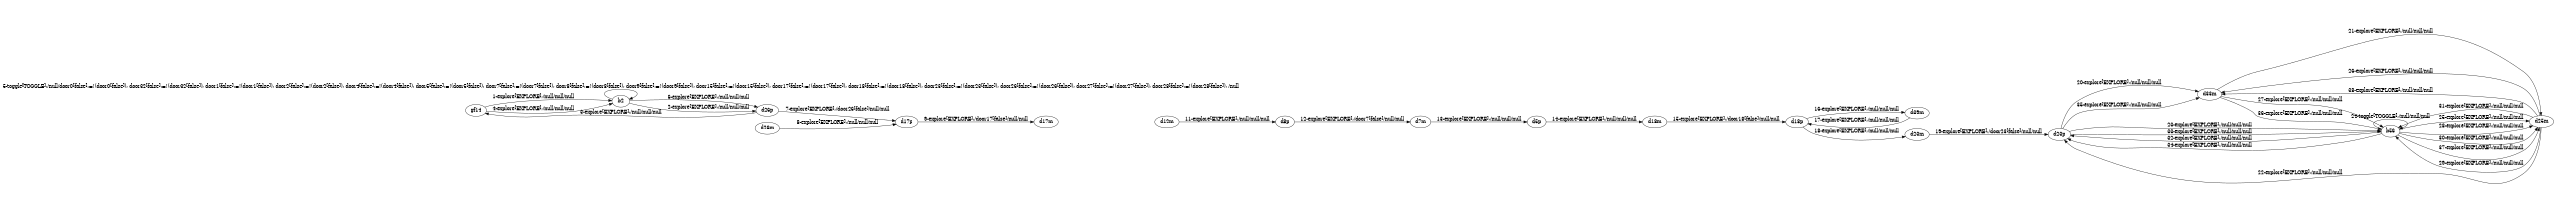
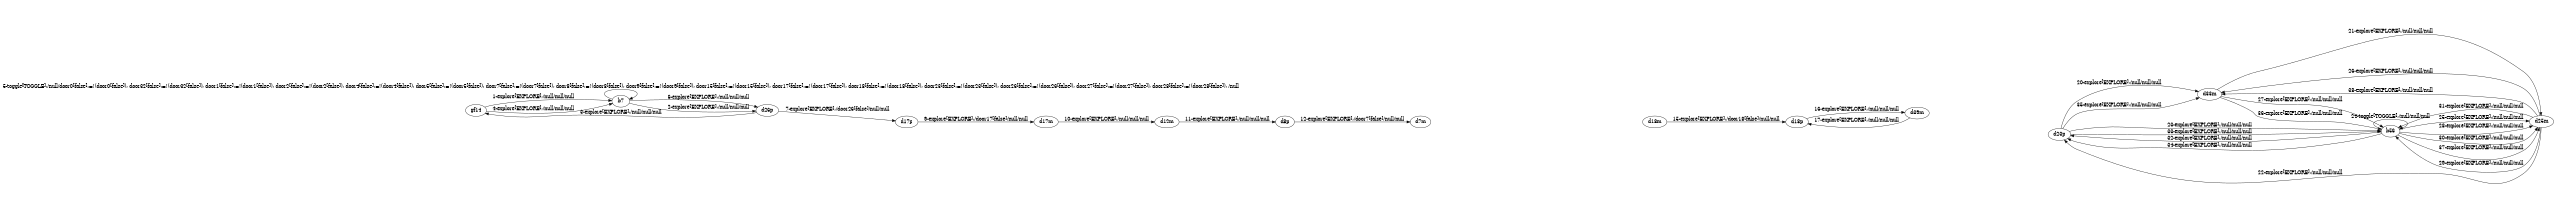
(621, 101) -> (621, 101)
none -> (1105, 122)
(1537, 122) -> none
(767, 128) -> none
(1917, 134) -> none
